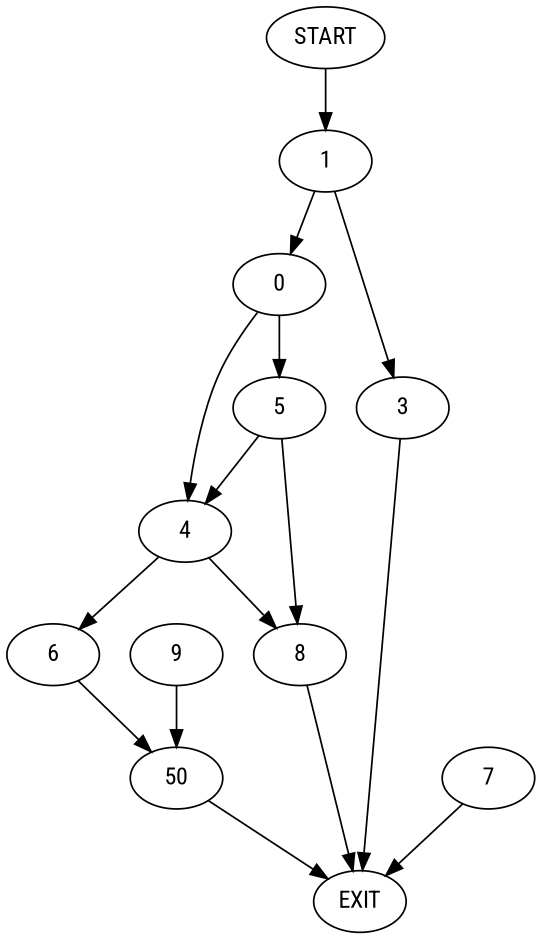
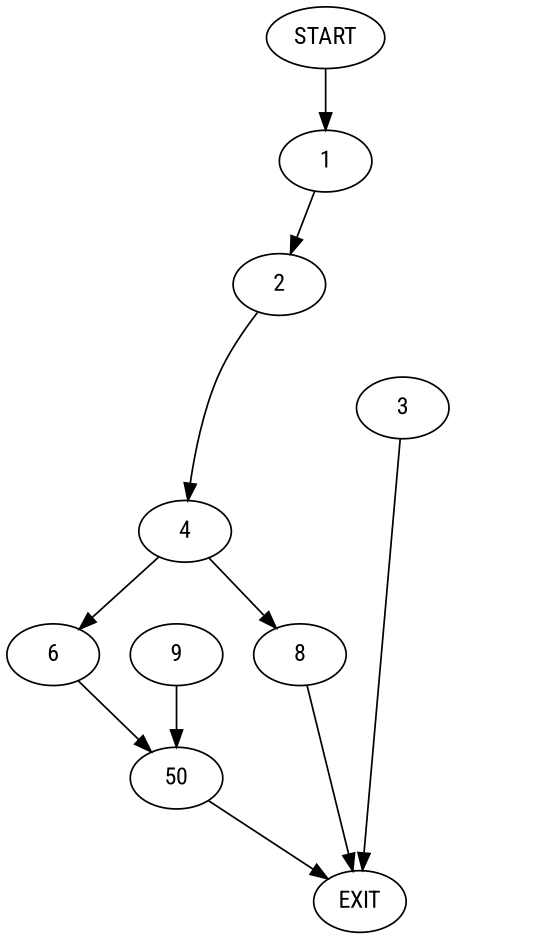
(362, 276) -> none
(279, 285) -> (279, 285)
(279, 408) -> none
(488, 778) -> none
